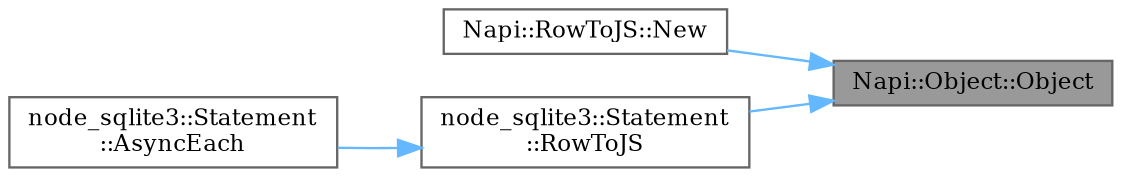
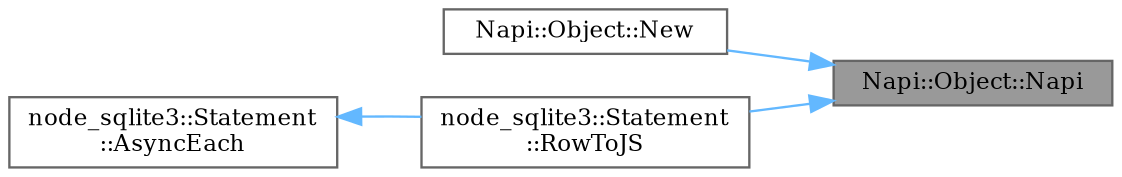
(585, 32) -> (585, 32)
(973, 83) -> (973, 83)
(368, 148) -> (391, 117)
